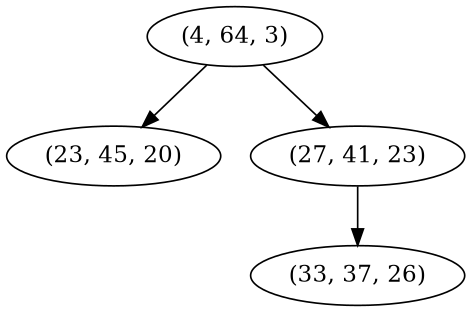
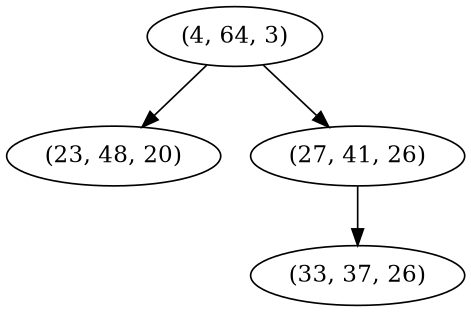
(114, 156) -> (114, 156)
(358, 156) -> (358, 156)
